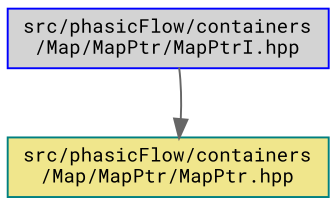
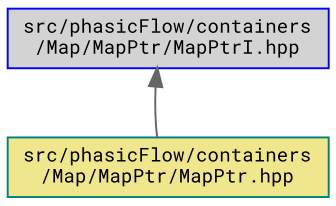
(181, 93) -> (155, 113)
